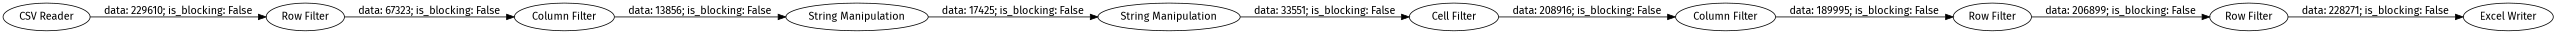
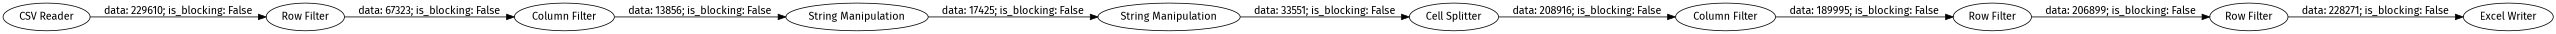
(1454, 17) -> (1454, 17)
